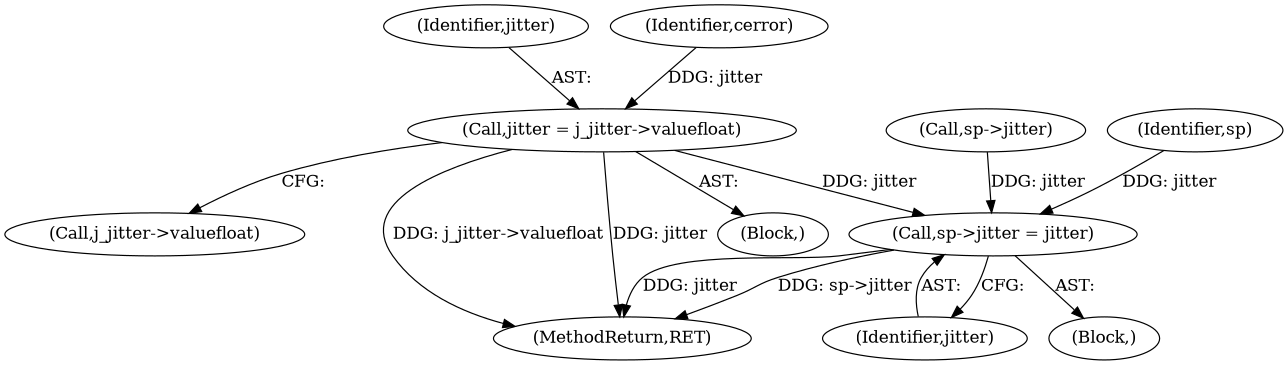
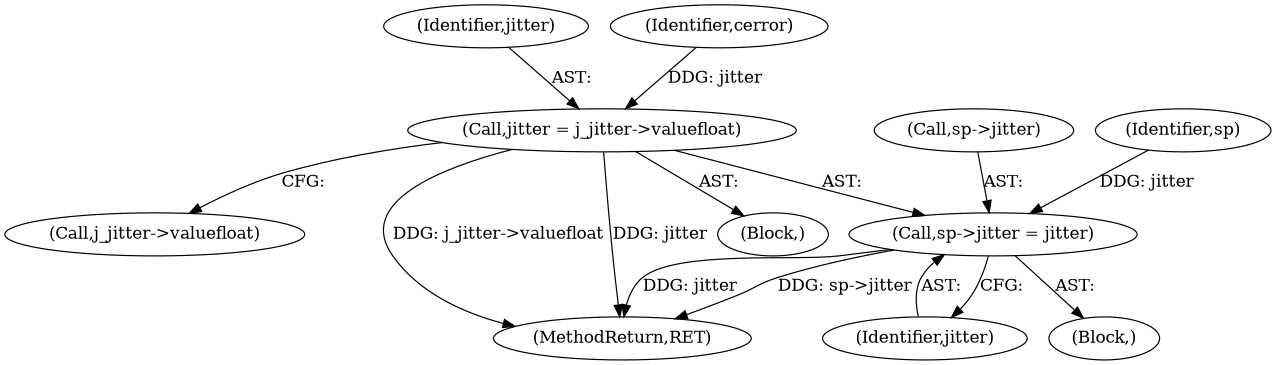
(869, 182) -> (845, 182)
(1038, 182) -> (1006, 182)
